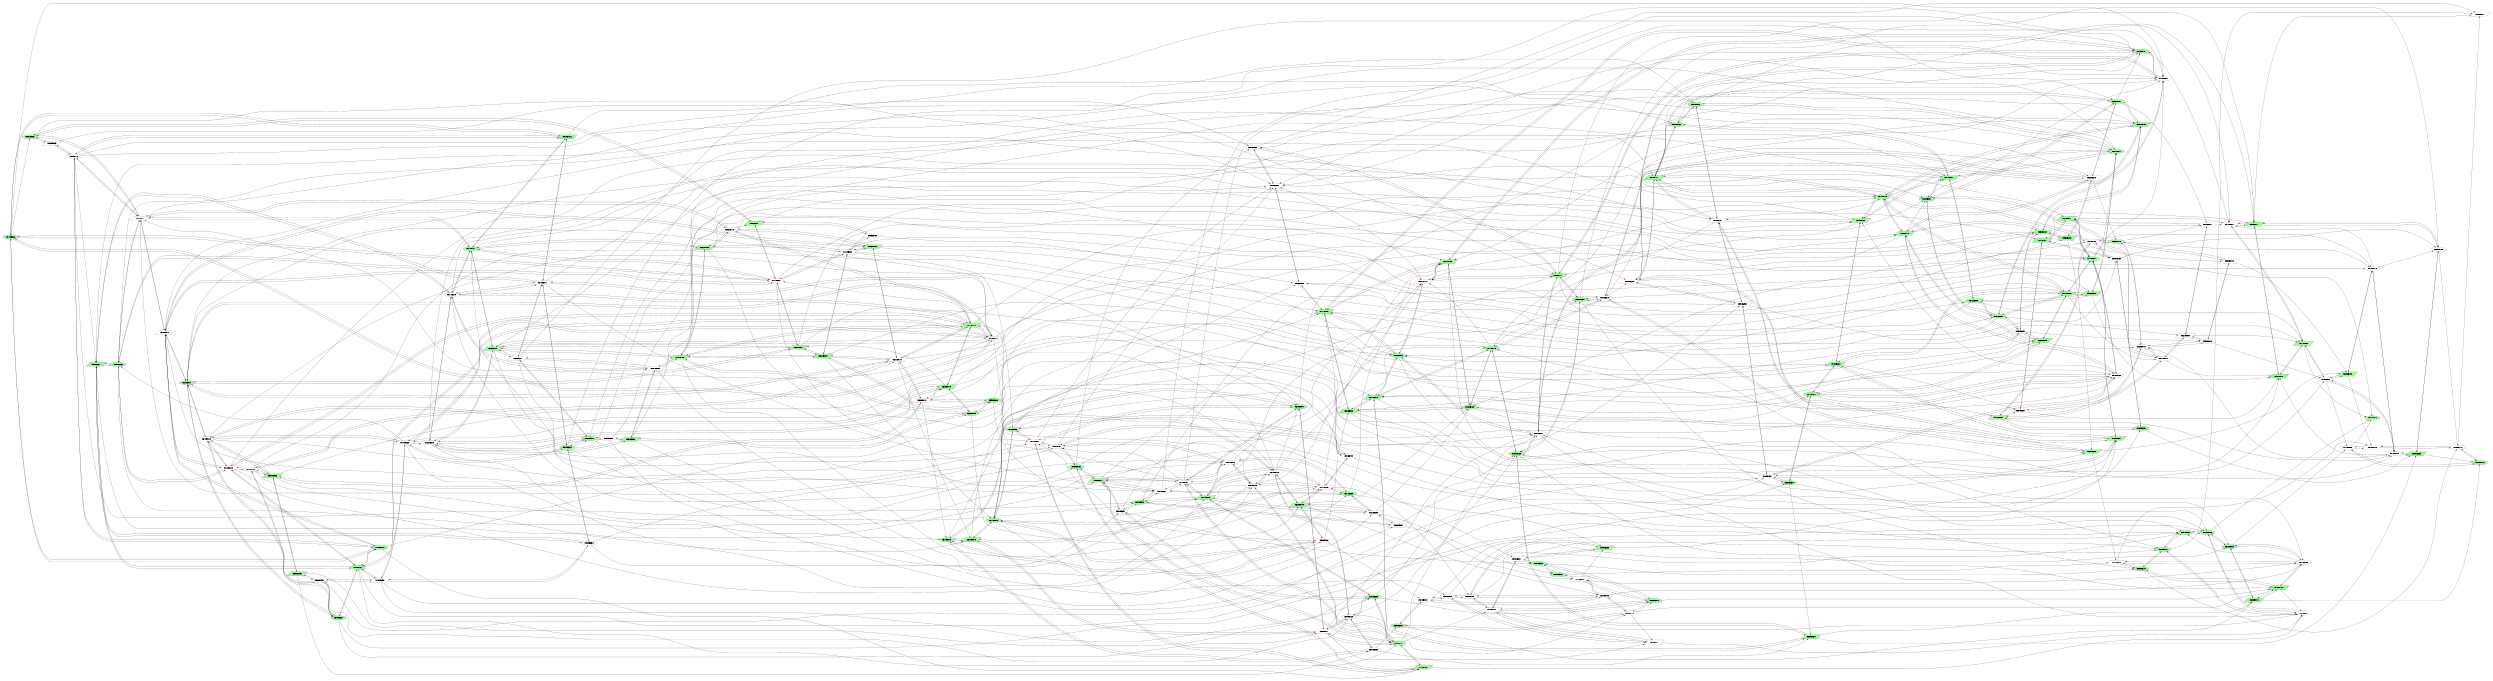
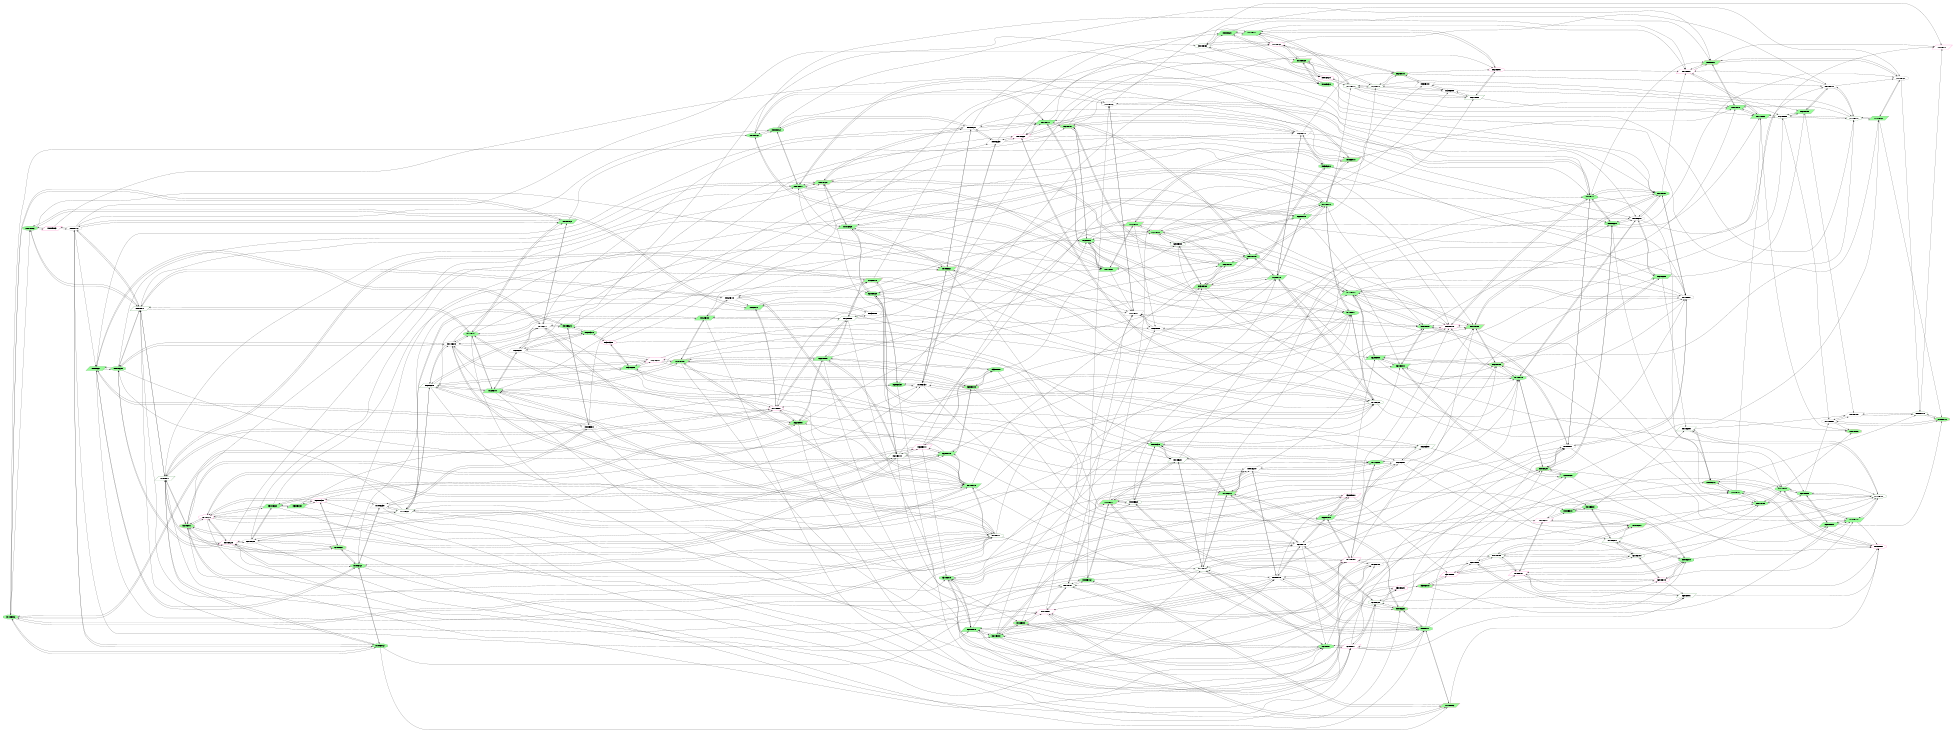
(2067, 238) -> (1326, 166)
(1617, 290) -> (1334, 144)
